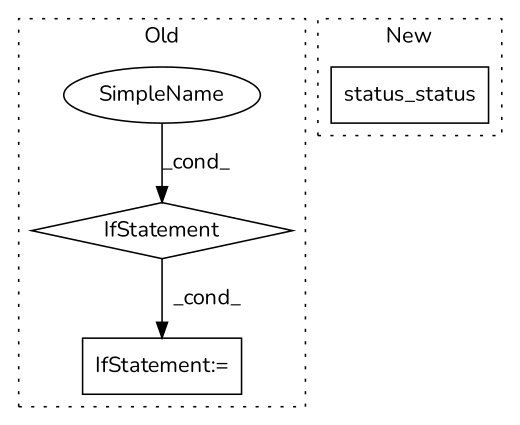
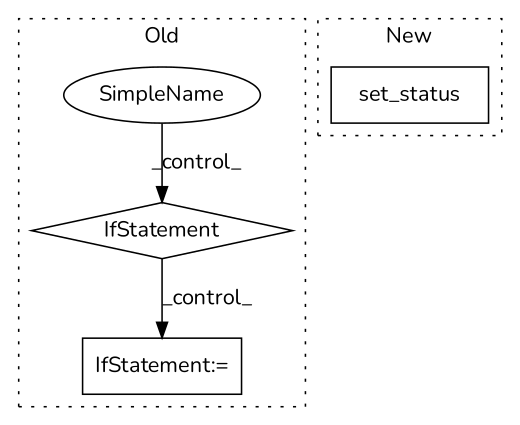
(410, 95) -> (410, 95)
(196, 163) -> (196, 163)
(207, 298) -> (207, 298)
